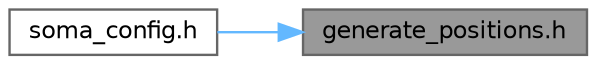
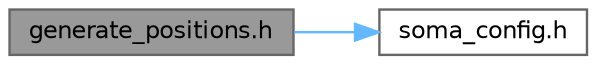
(248, 32) -> (324, 32)
